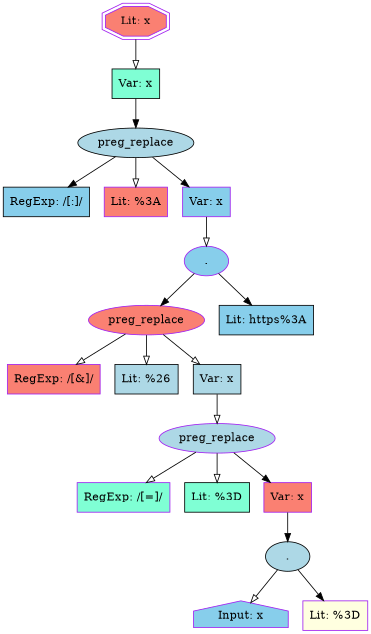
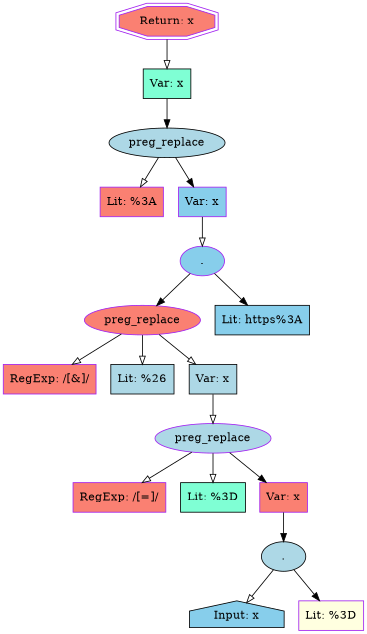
(136, 21) -> (167, 21)
(46, 202) -> none
(124, 497) -> (119, 497)
(241, 616) -> (237, 616)
